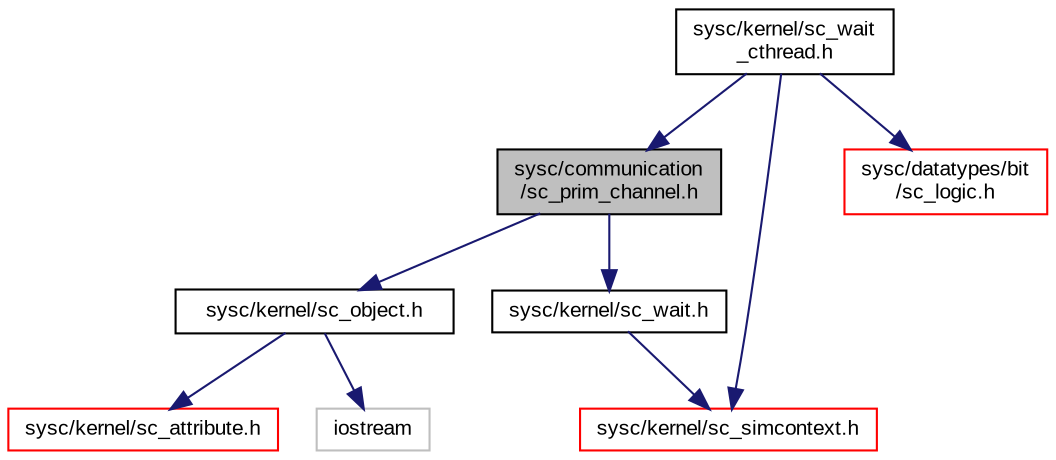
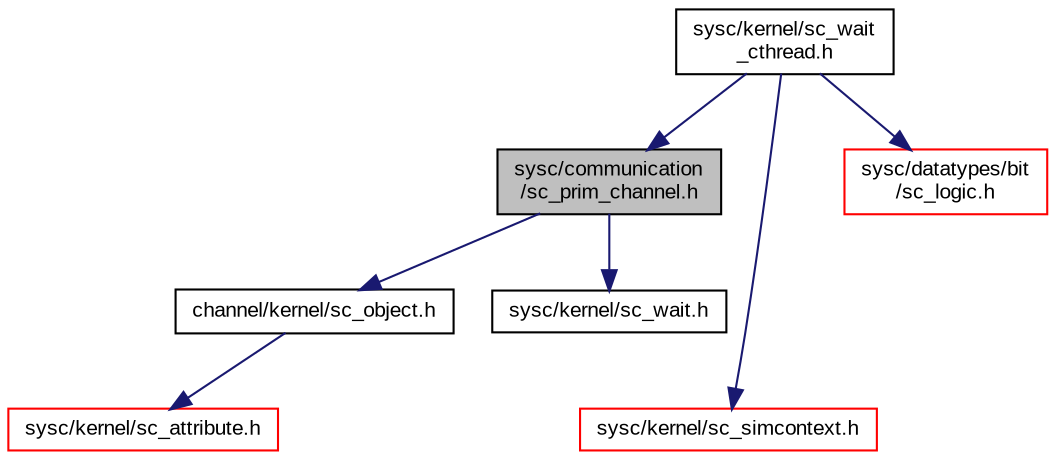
(315, 311) -> (315, 311)
(661, 363) -> none
(373, 430) -> none
